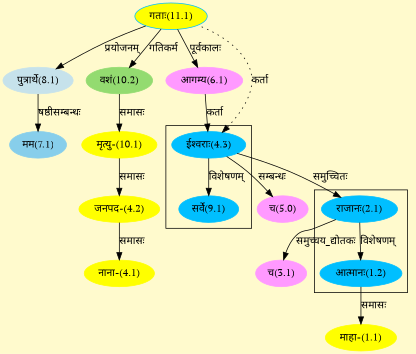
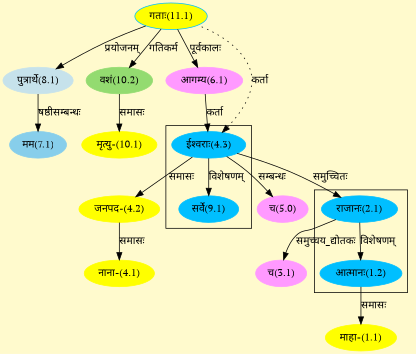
(119, 173) -> (171, 172)
